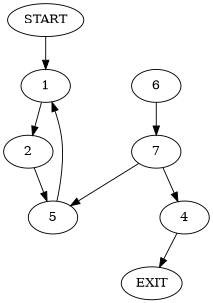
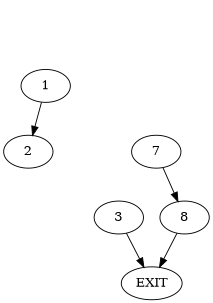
(46, 20) -> none
(156, 86) -> none
(53, 218) -> none
none -> (119, 218)
(185, 218) -> (185, 218)
